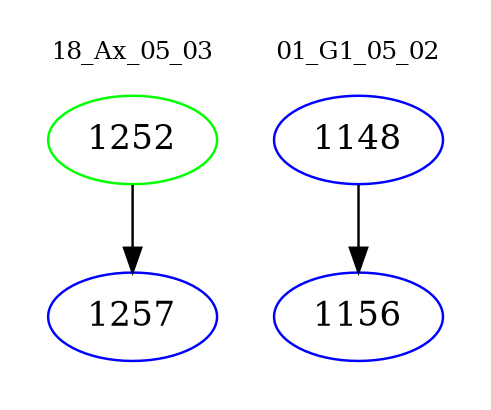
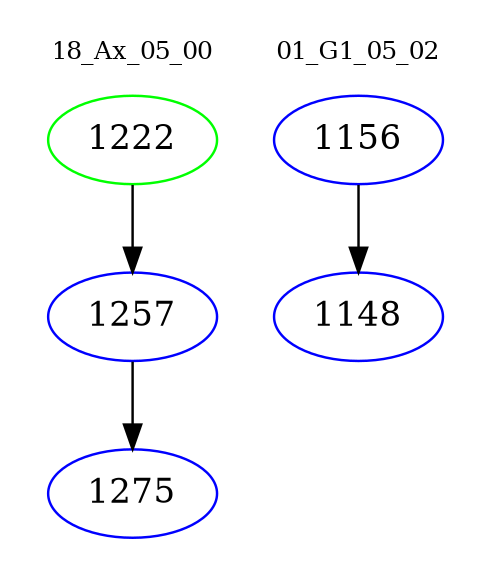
(133, 53) -> (133, 53)
(133, 140) -> (133, 140)
(359, 216) -> (359, 216)
none -> (133, 494)
